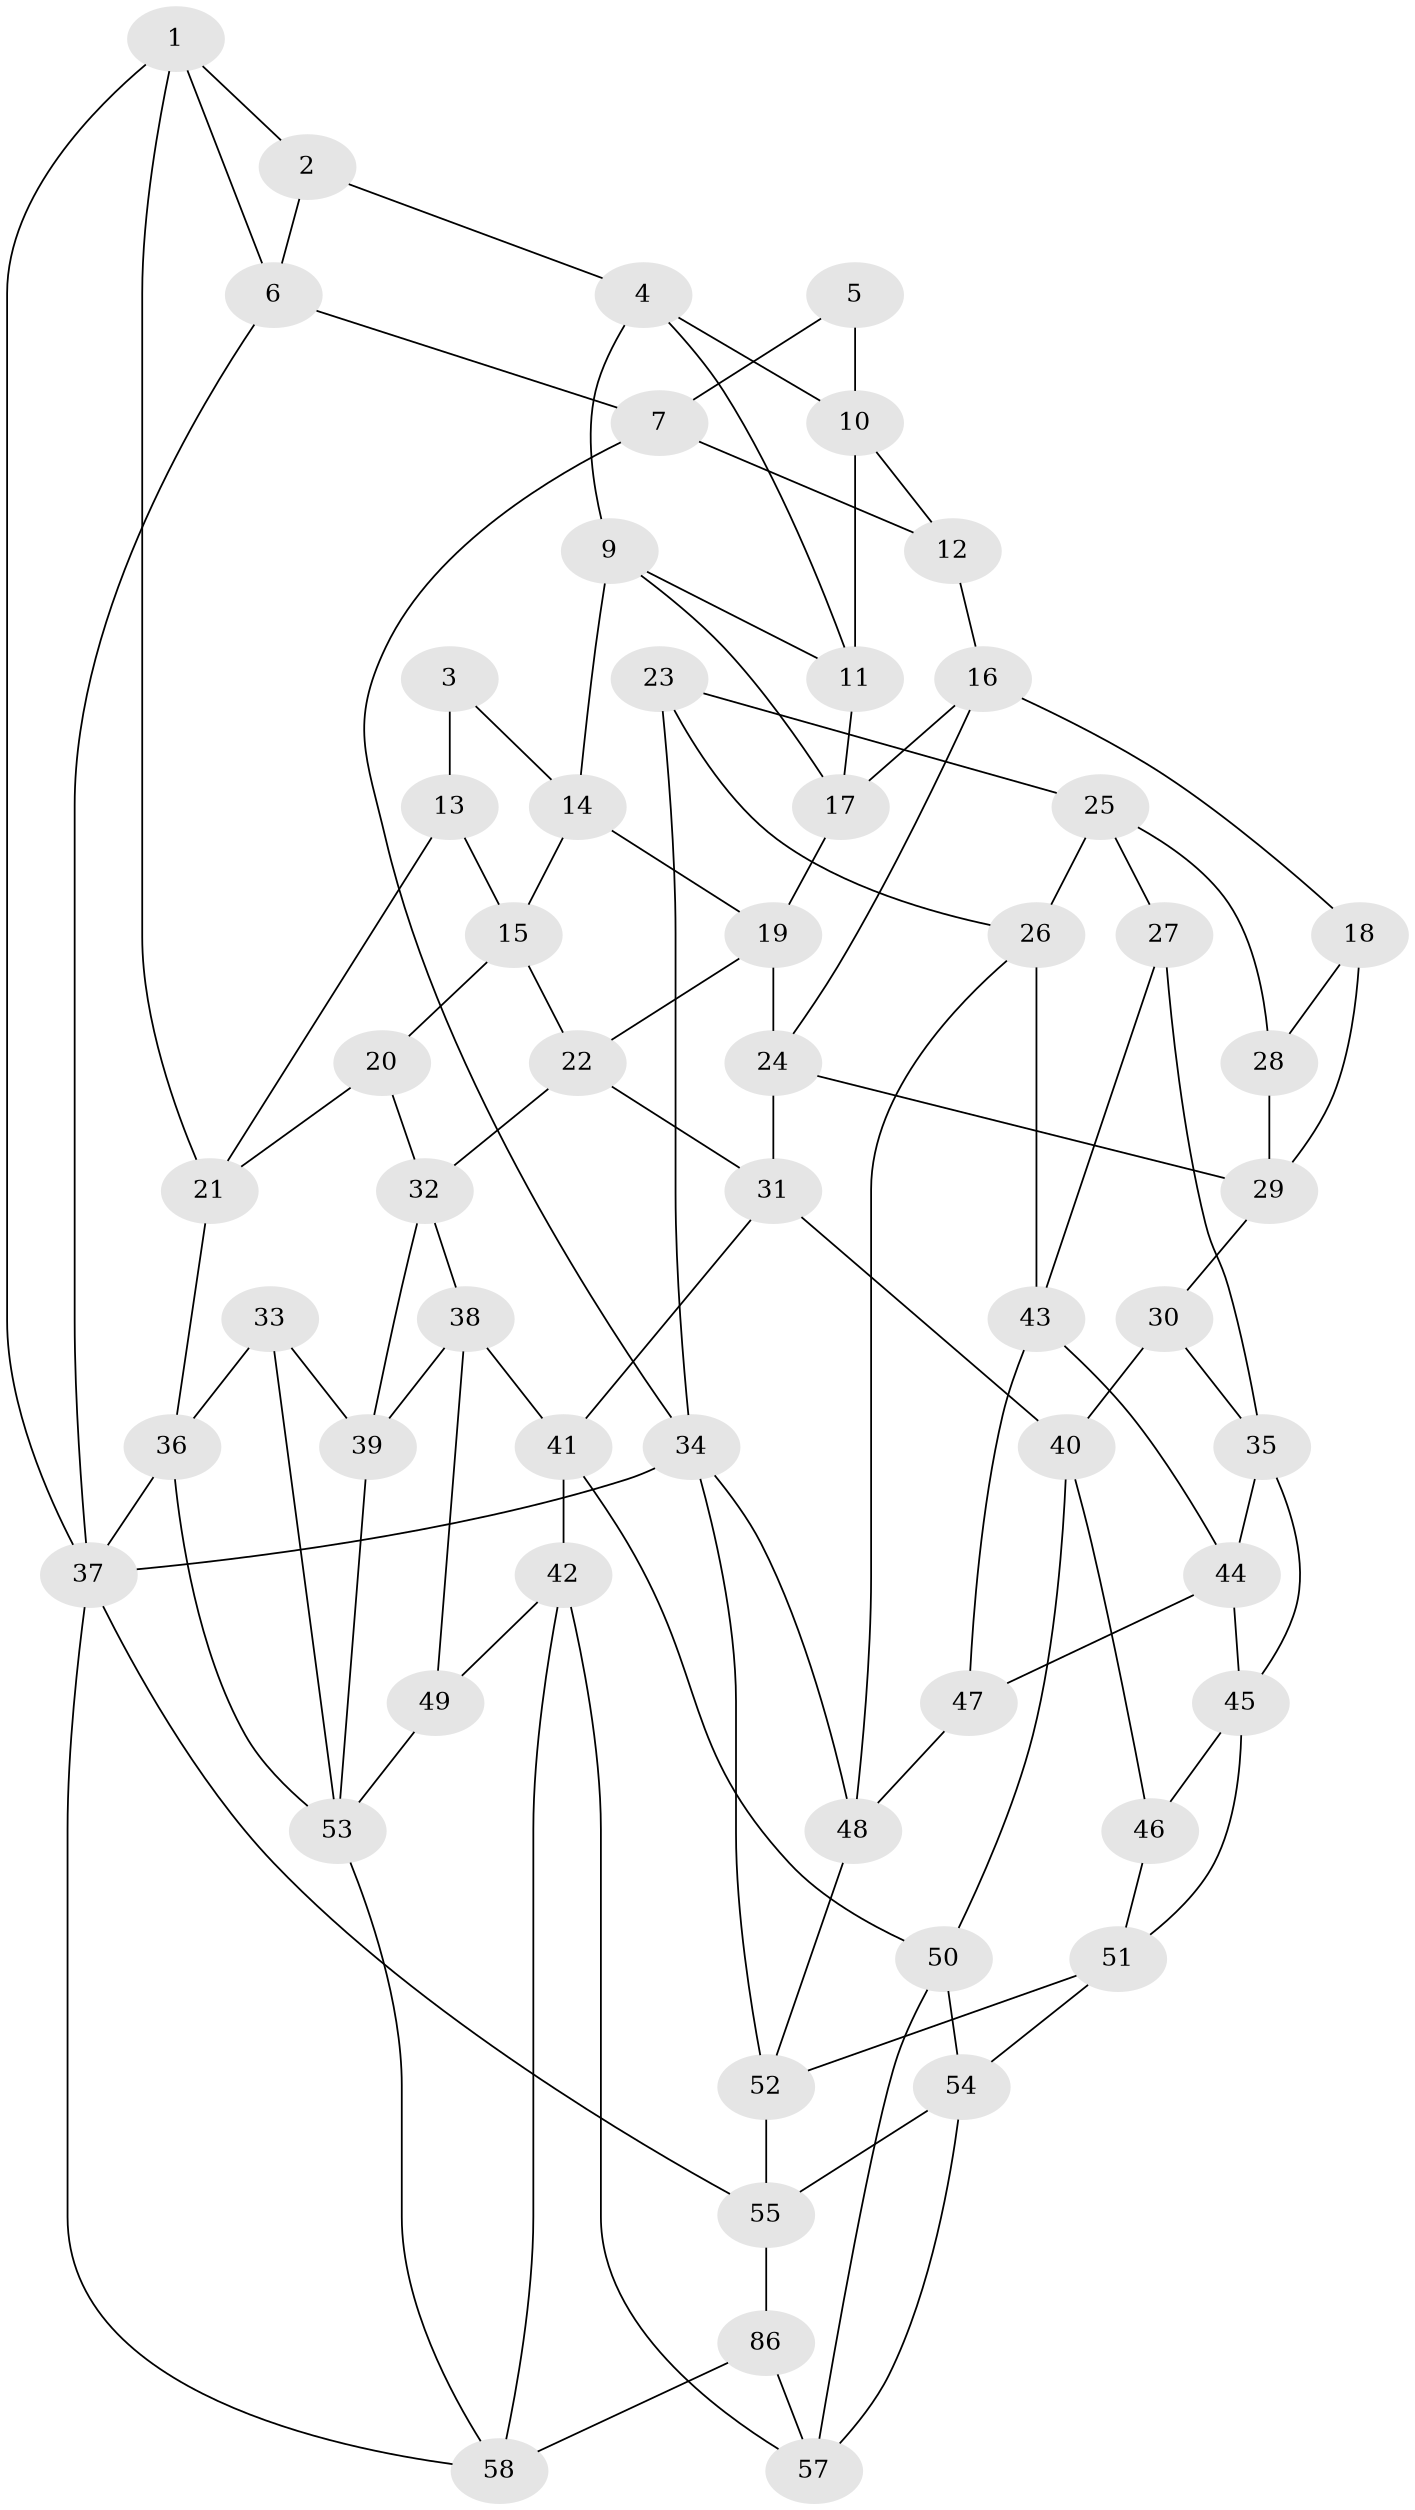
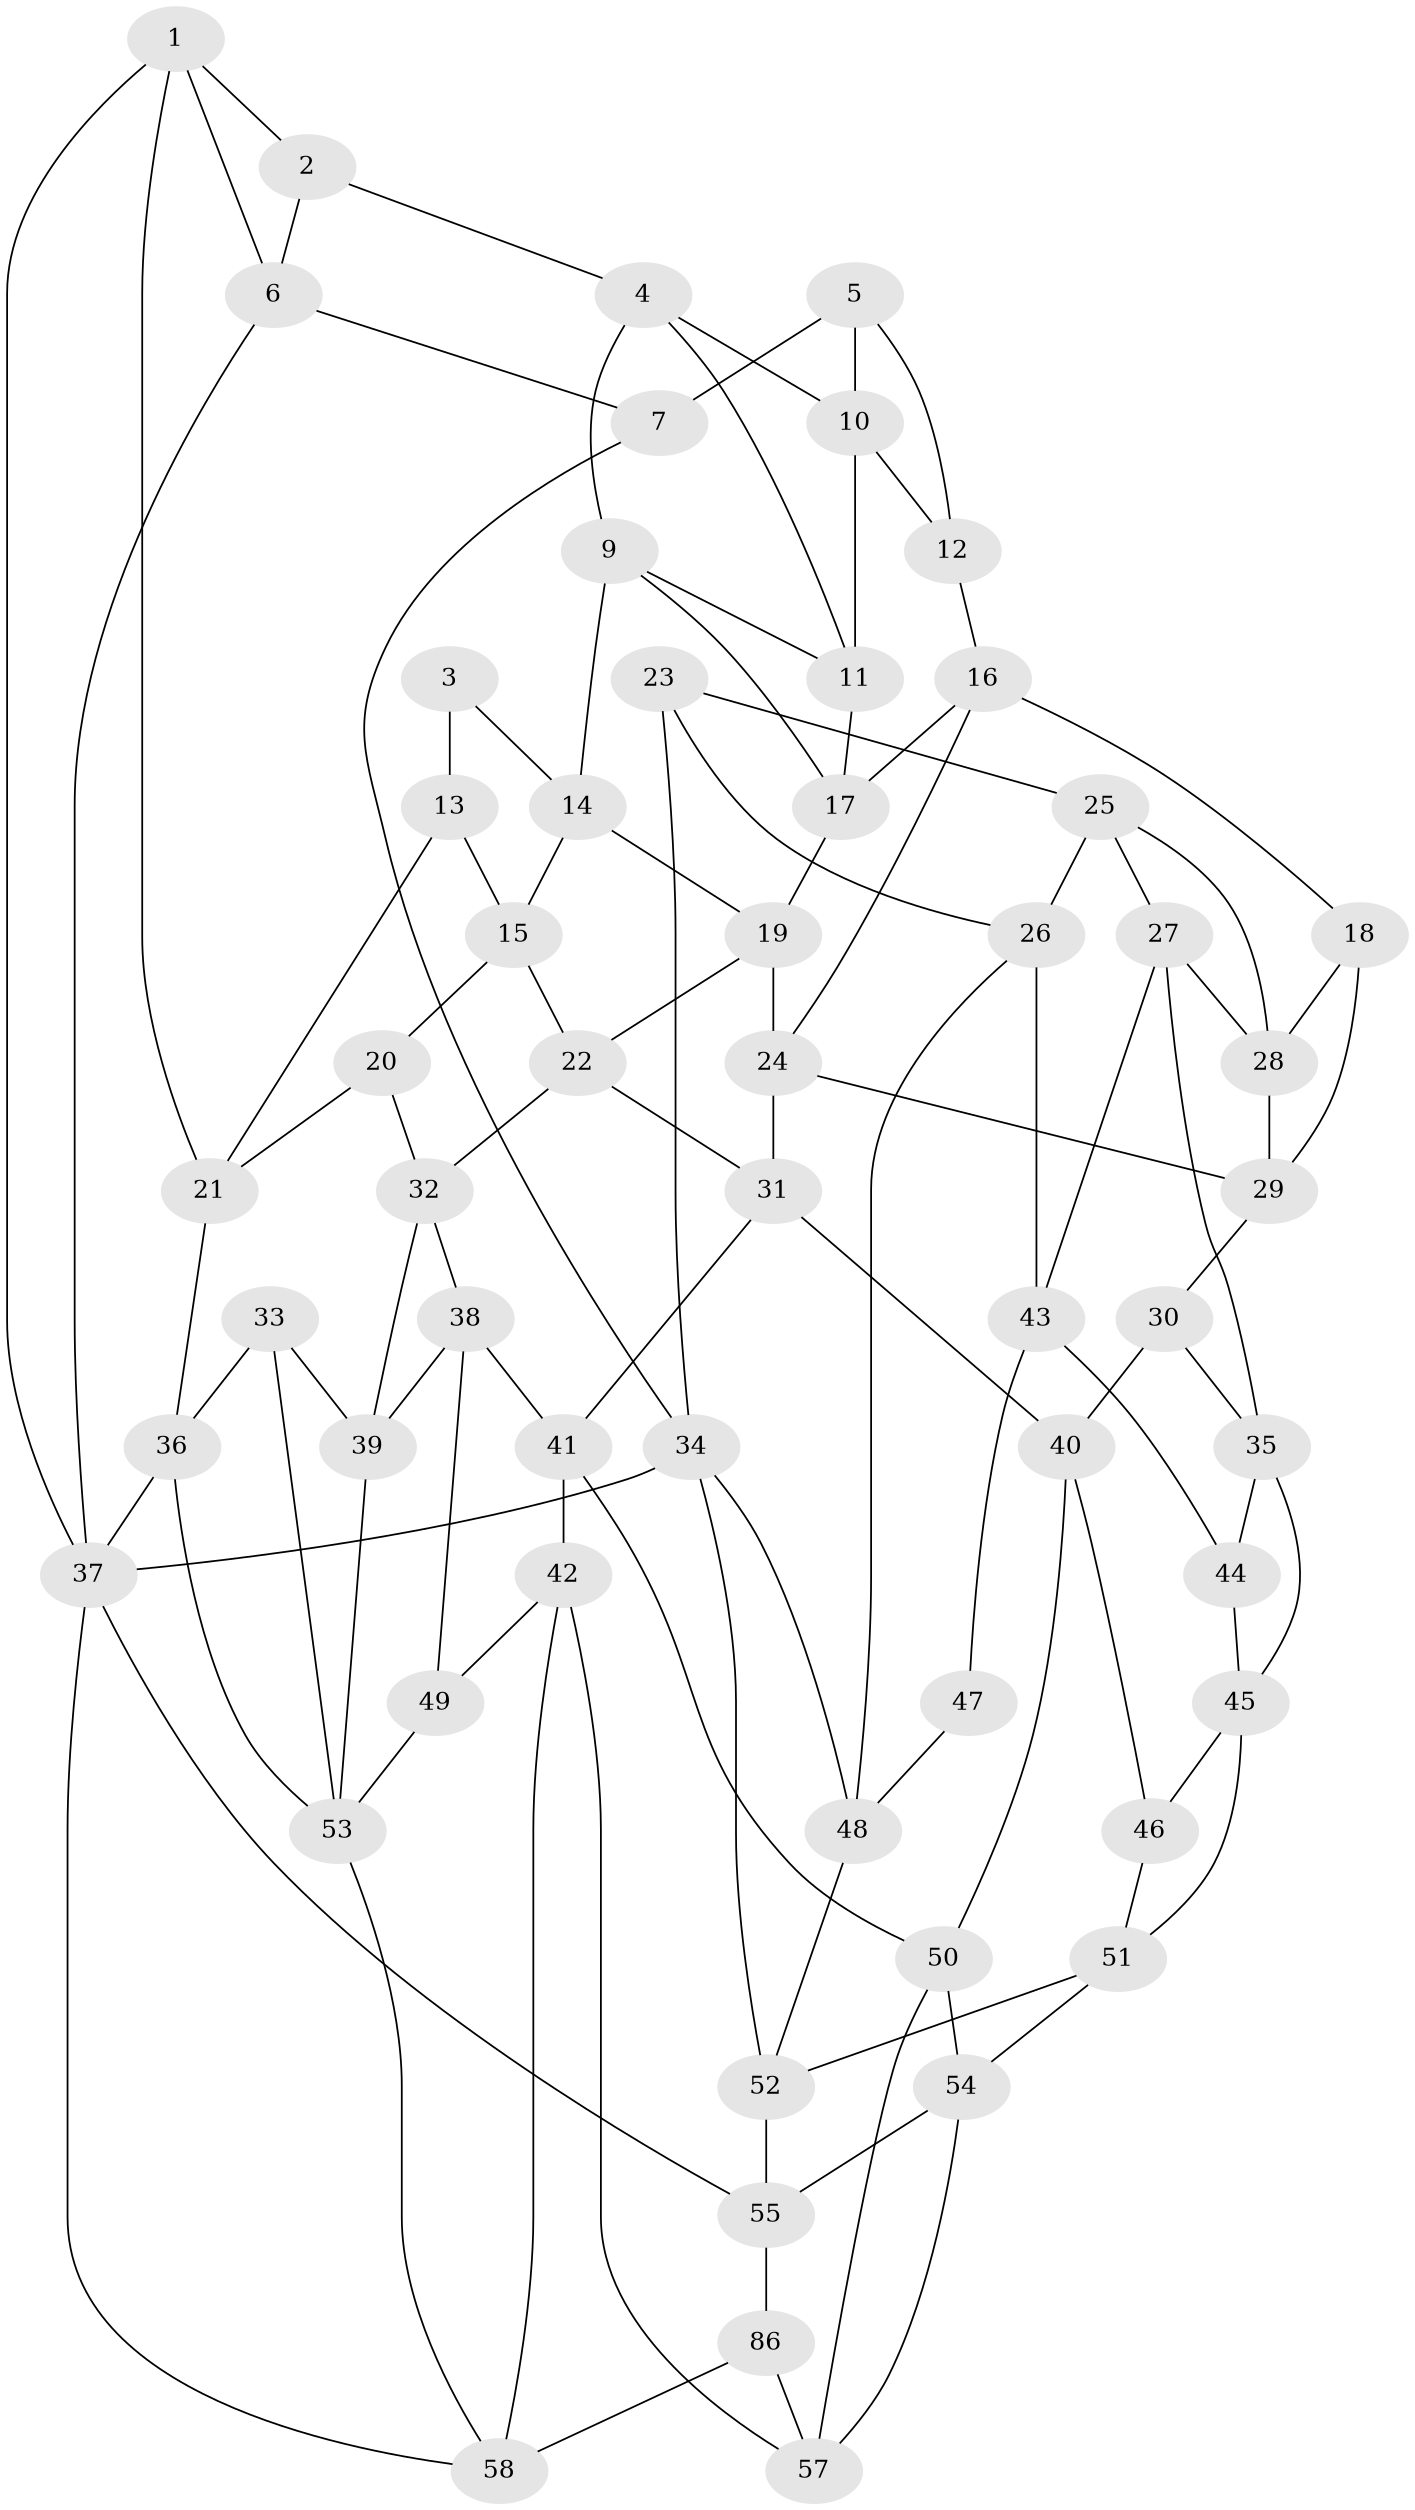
(806, 487) -> (928, 416)
none -> (1217, 999)
(1100, 1639) -> none
